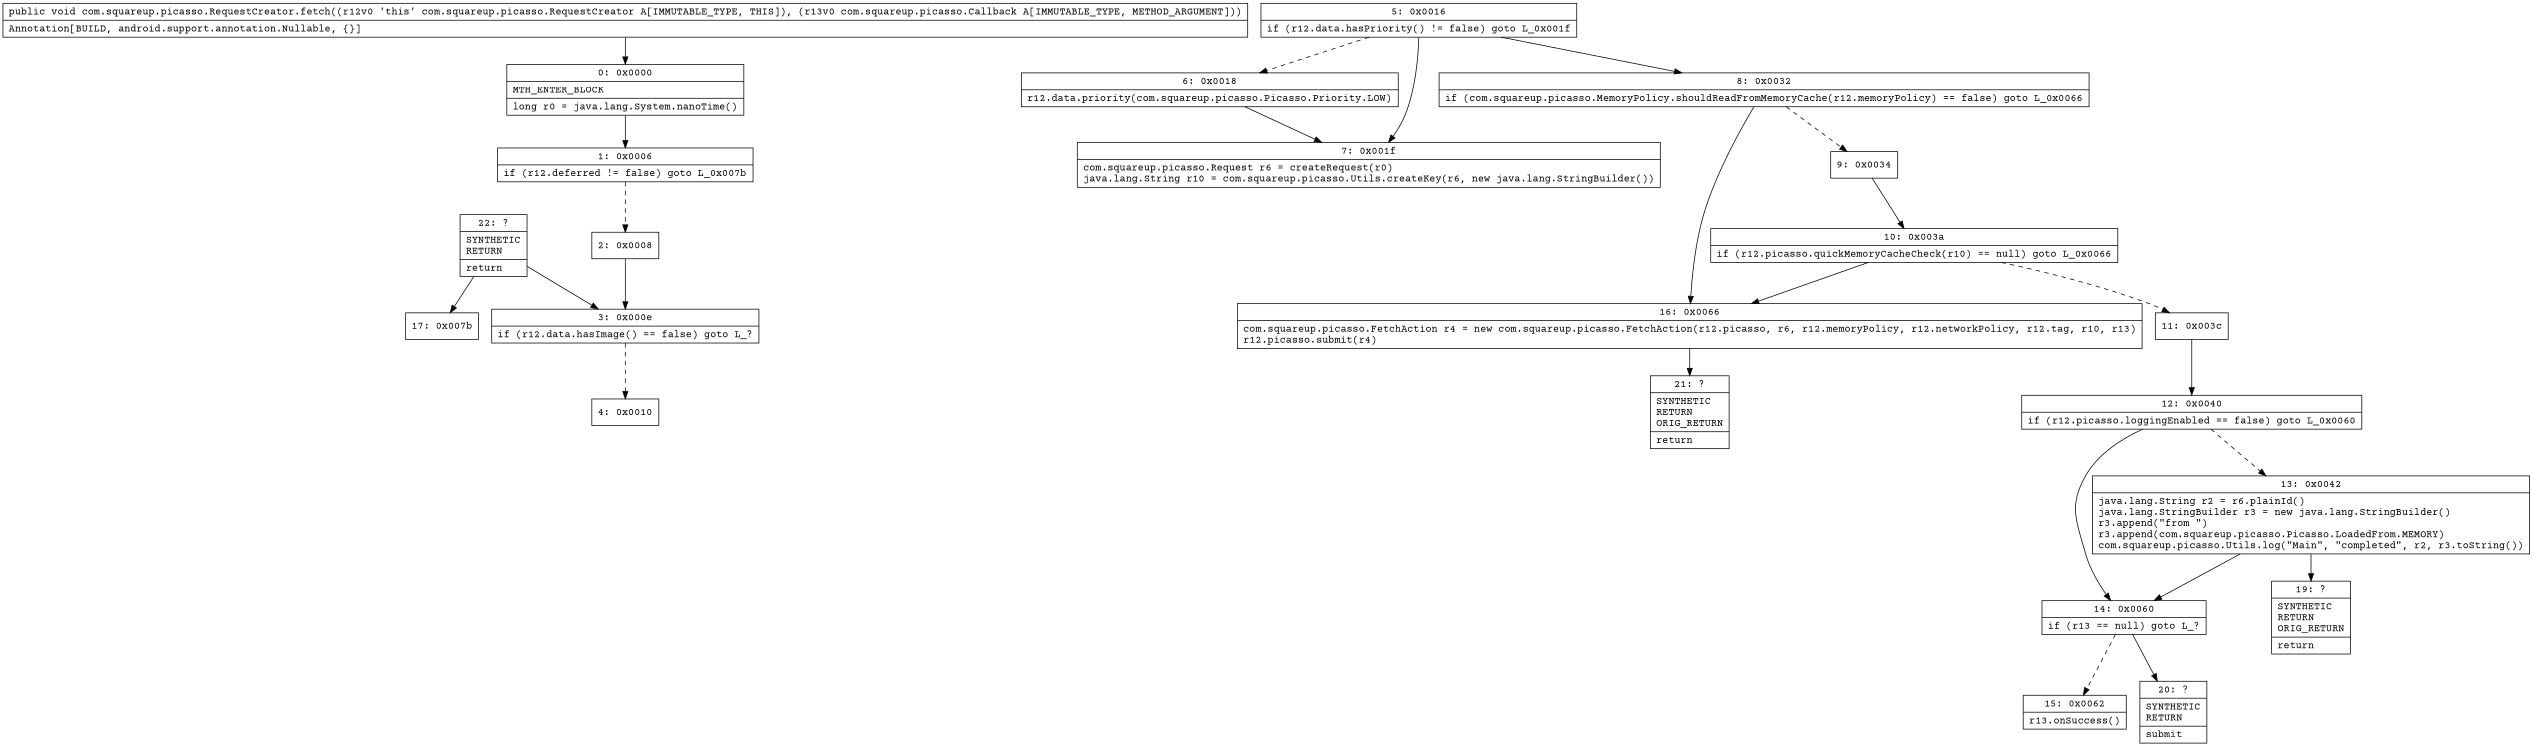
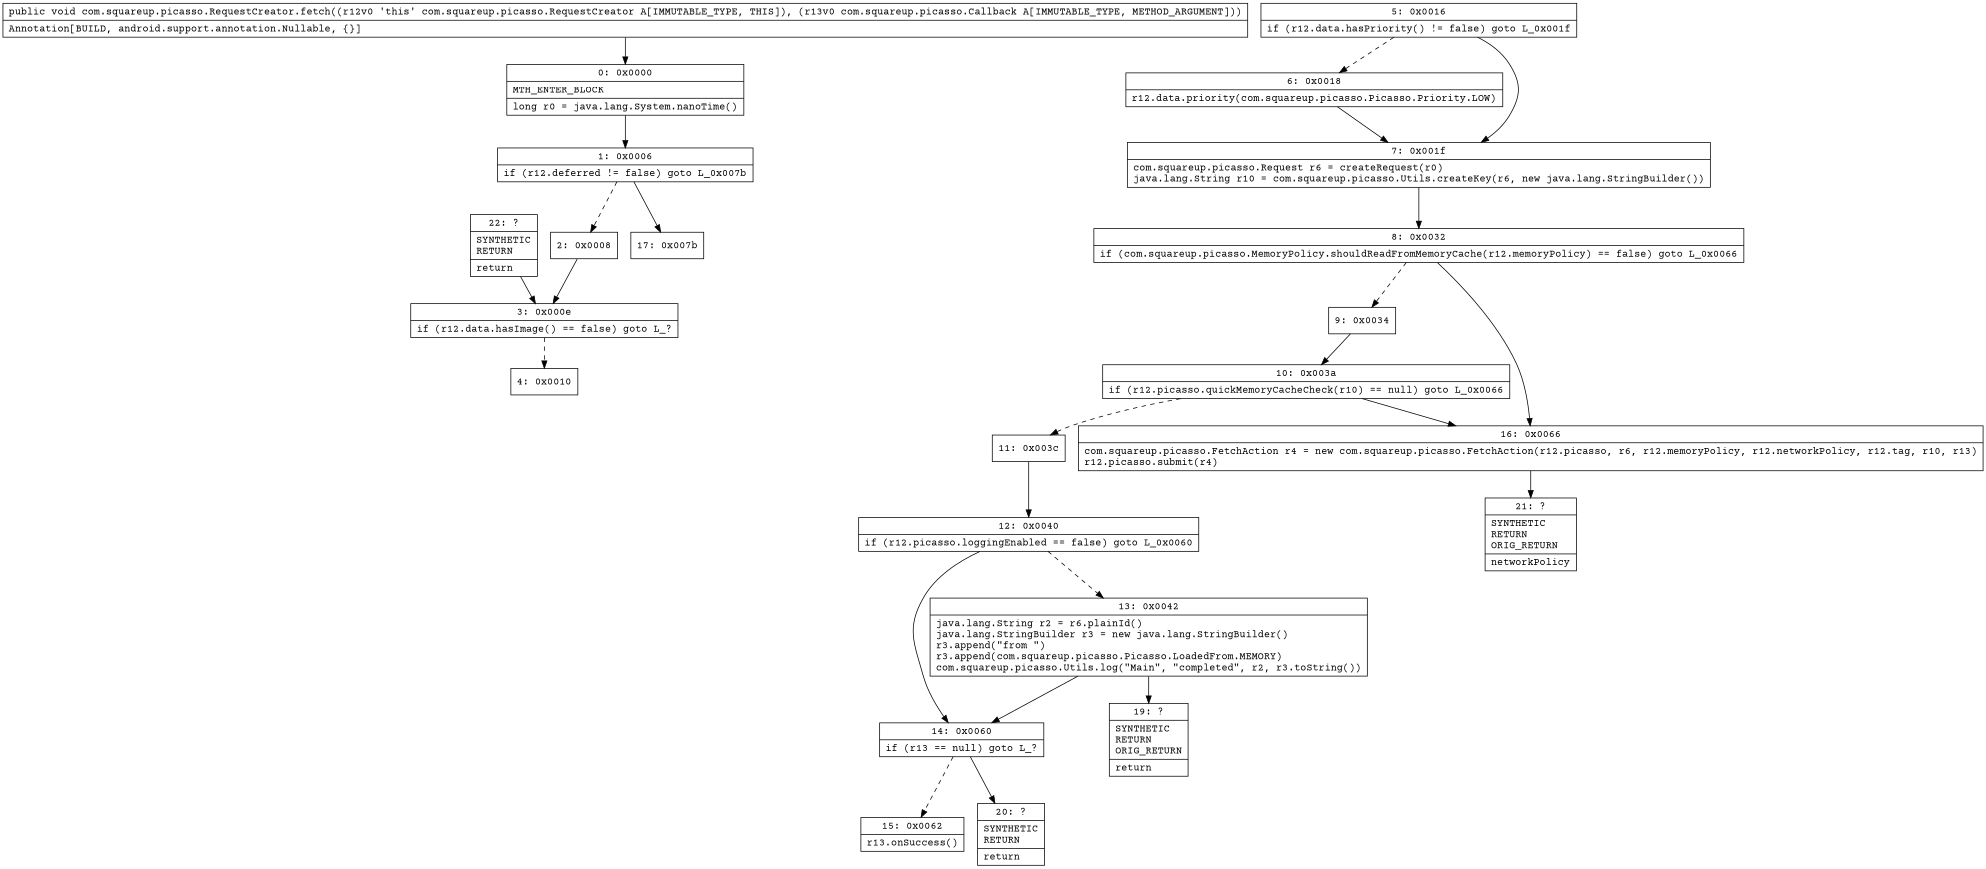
(1588, 54) -> (1419, 204)
(464, 291) -> (646, 204)
(1675, 440) -> (1531, 562)
(2164, 734) -> (1002, 856)
